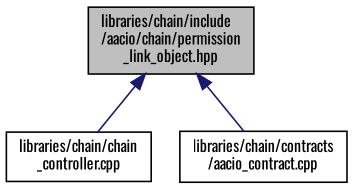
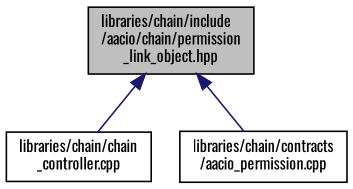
(263, 157) -> (263, 157)
